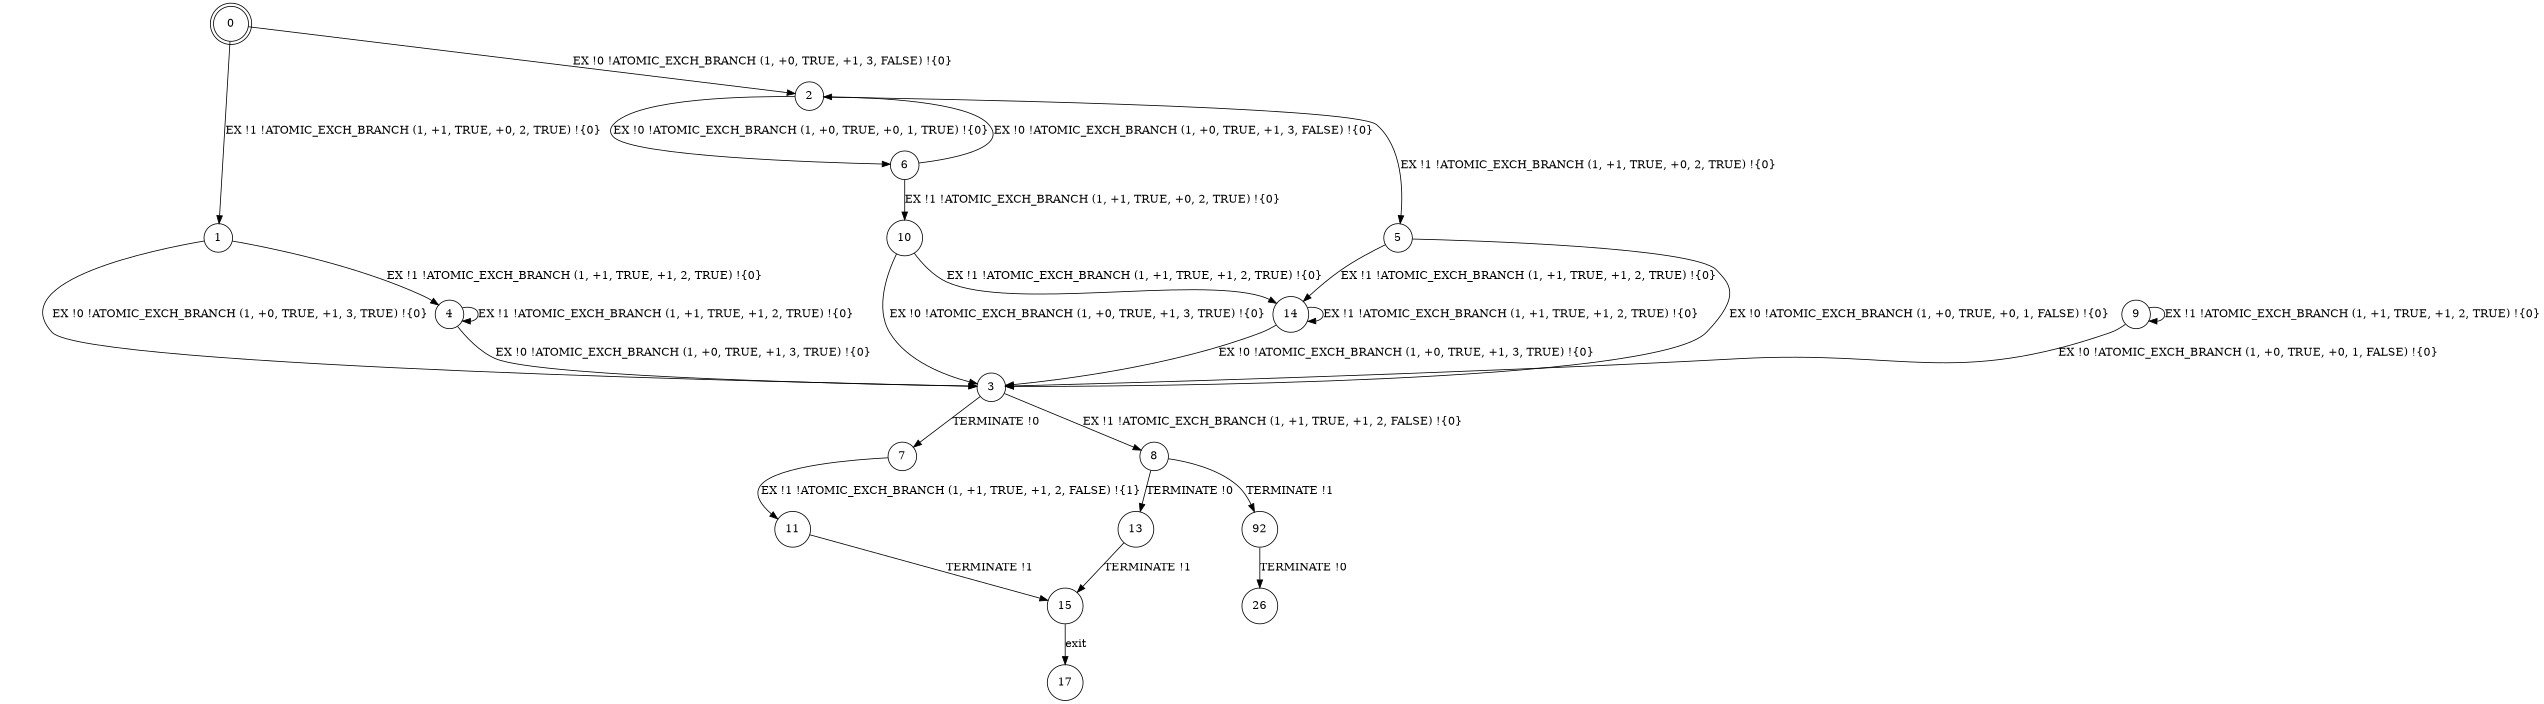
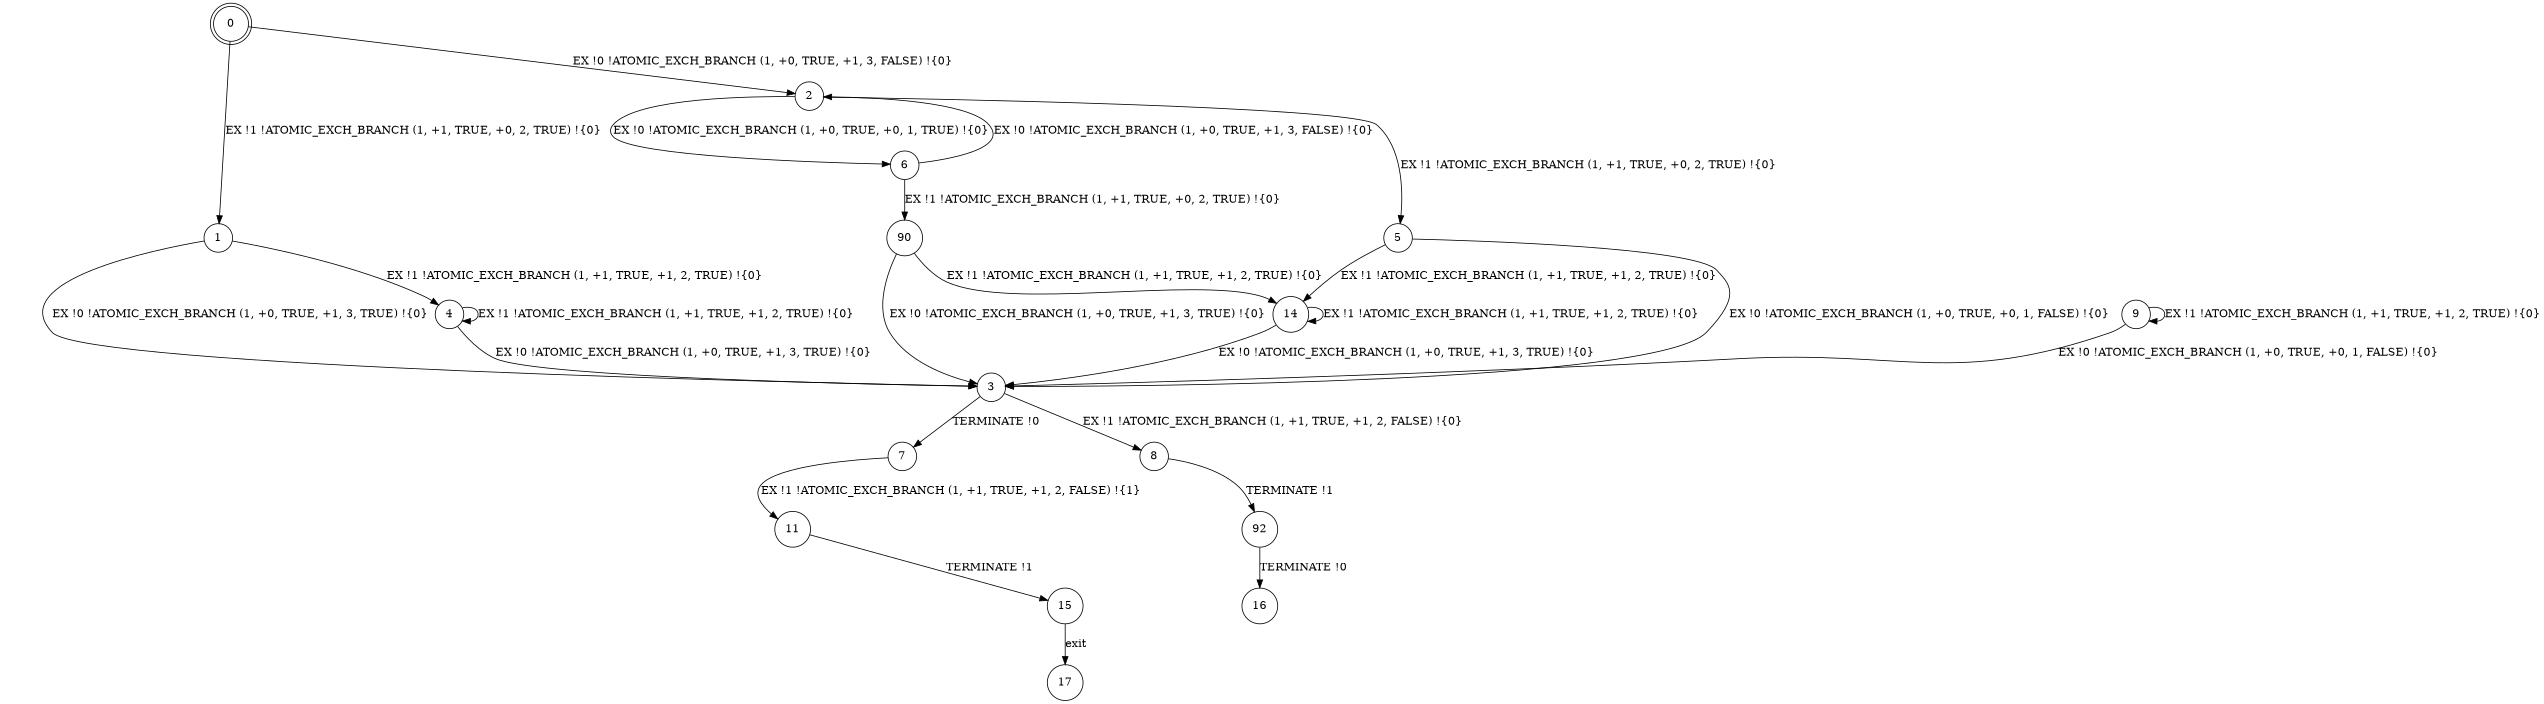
(905, 238) -> (905, 238)
(1136, 529) -> none
(1260, 606) -> (1260, 606)
